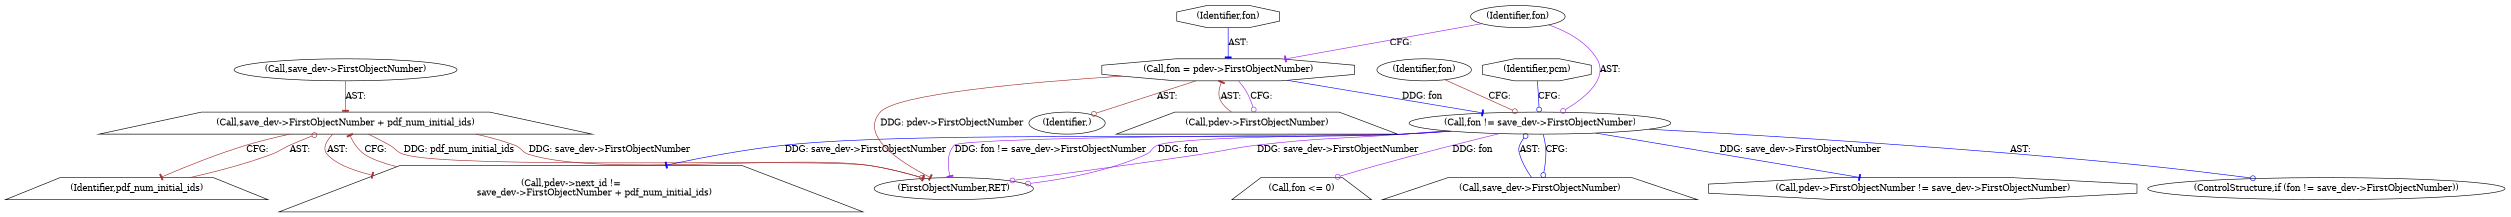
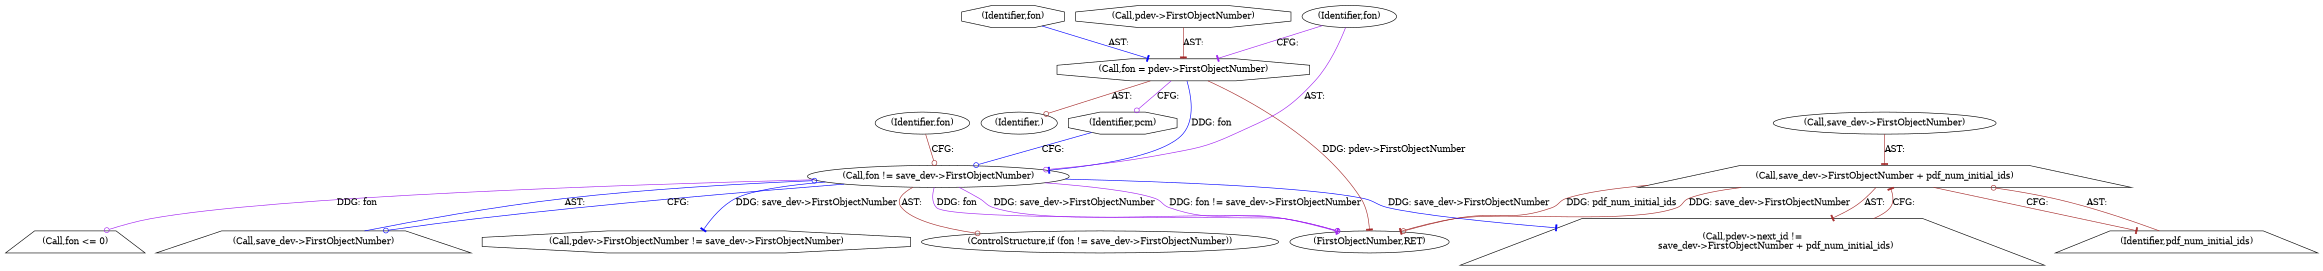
(1247, 93) -> (1155, 95)
(1257, 123) -> (1183, 17)
(1950, 149) -> (924, 221)
